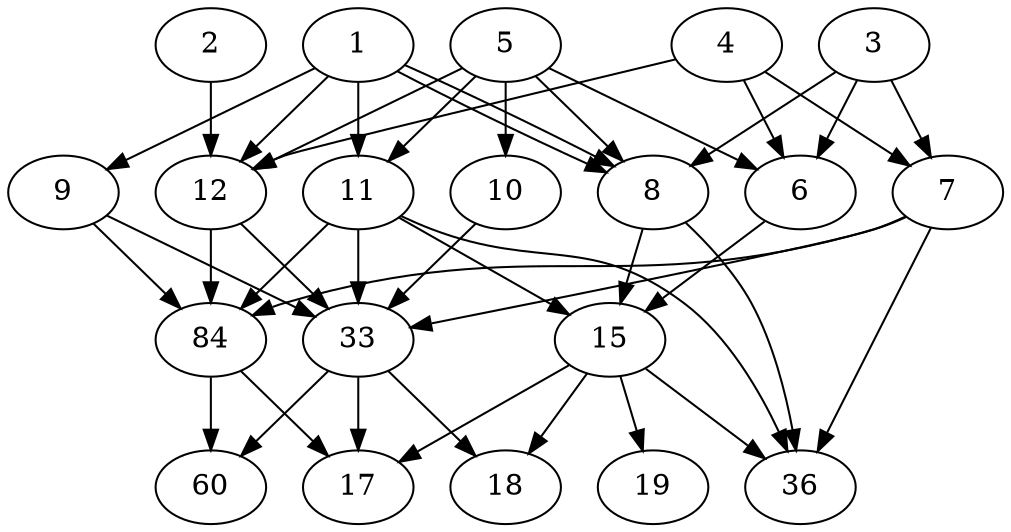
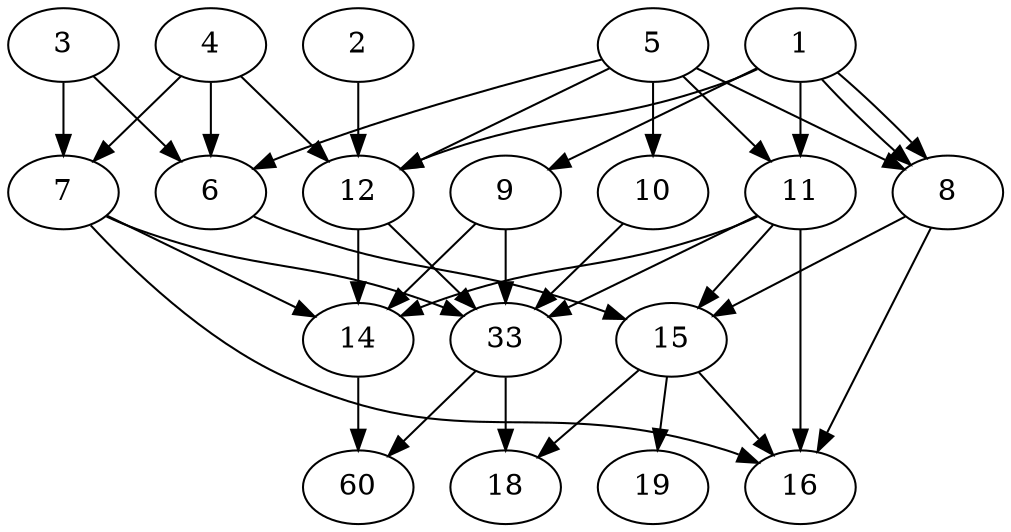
(775, 111) -> none
(211, 340) -> (358, 340)
(358, 487) -> none
(800, 487) -> (800, 487)
